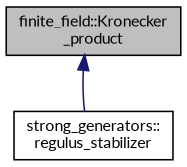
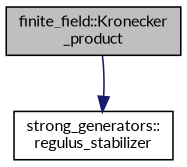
(83, 91) -> (104, 76)
